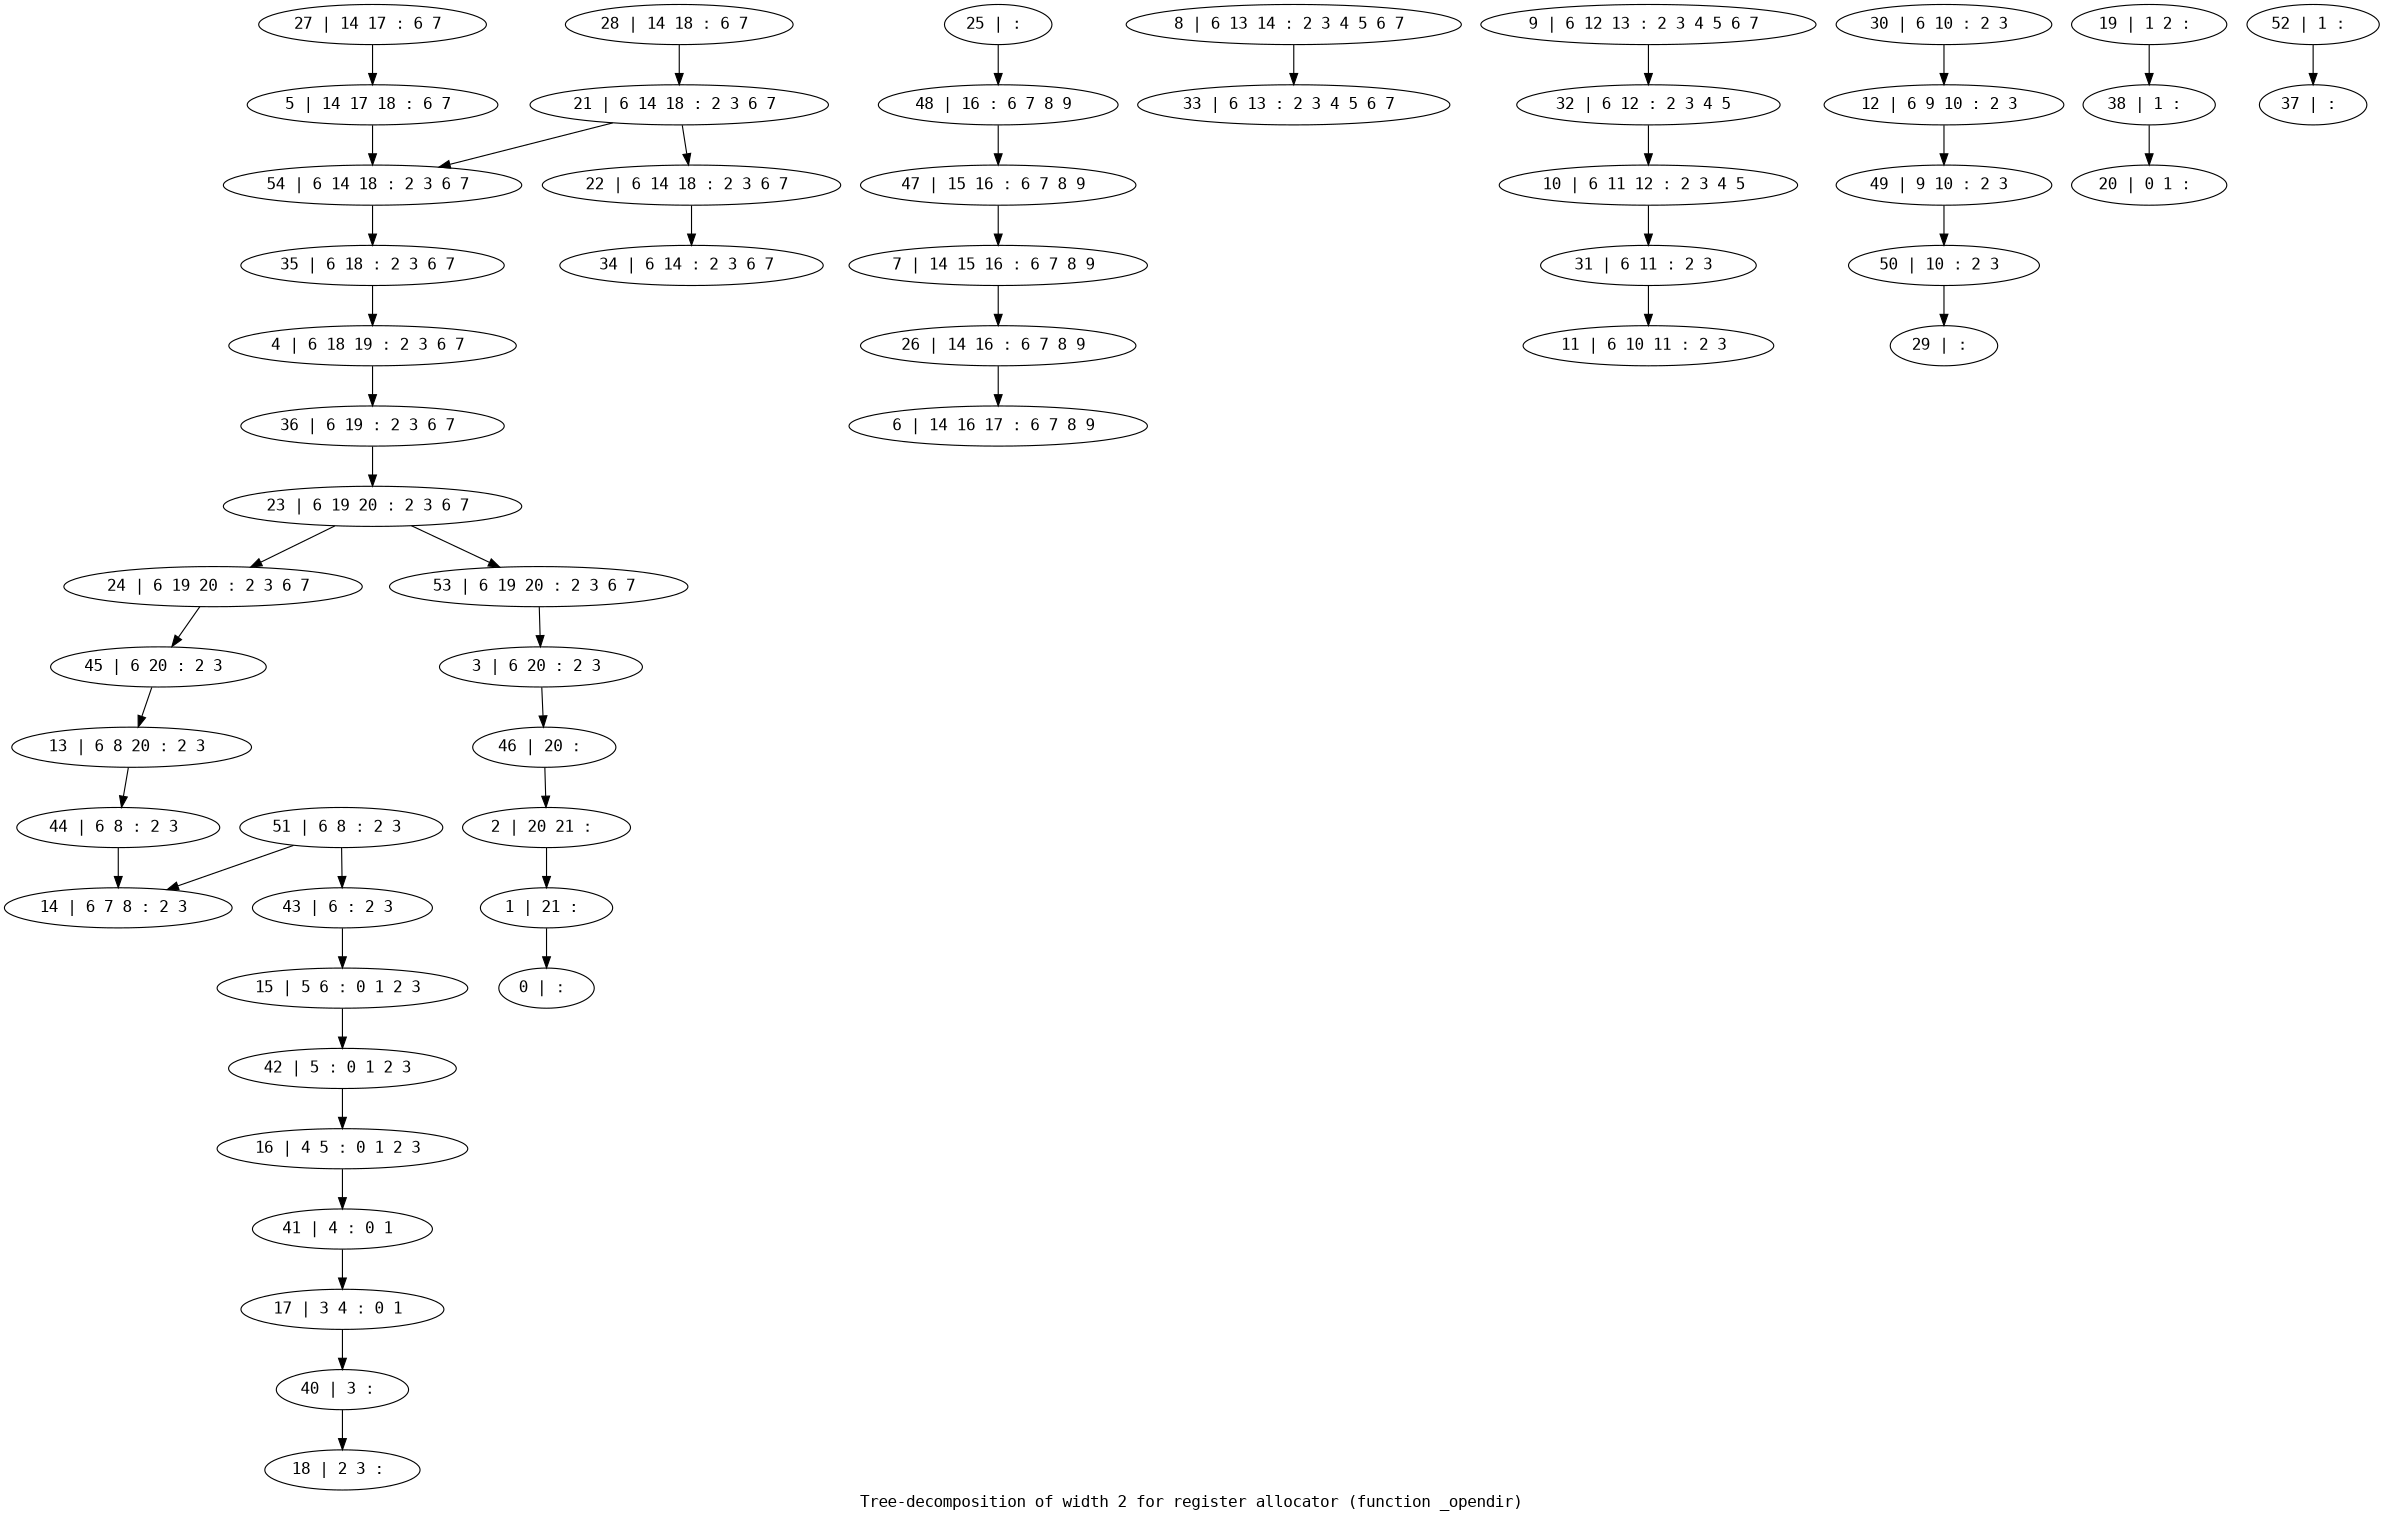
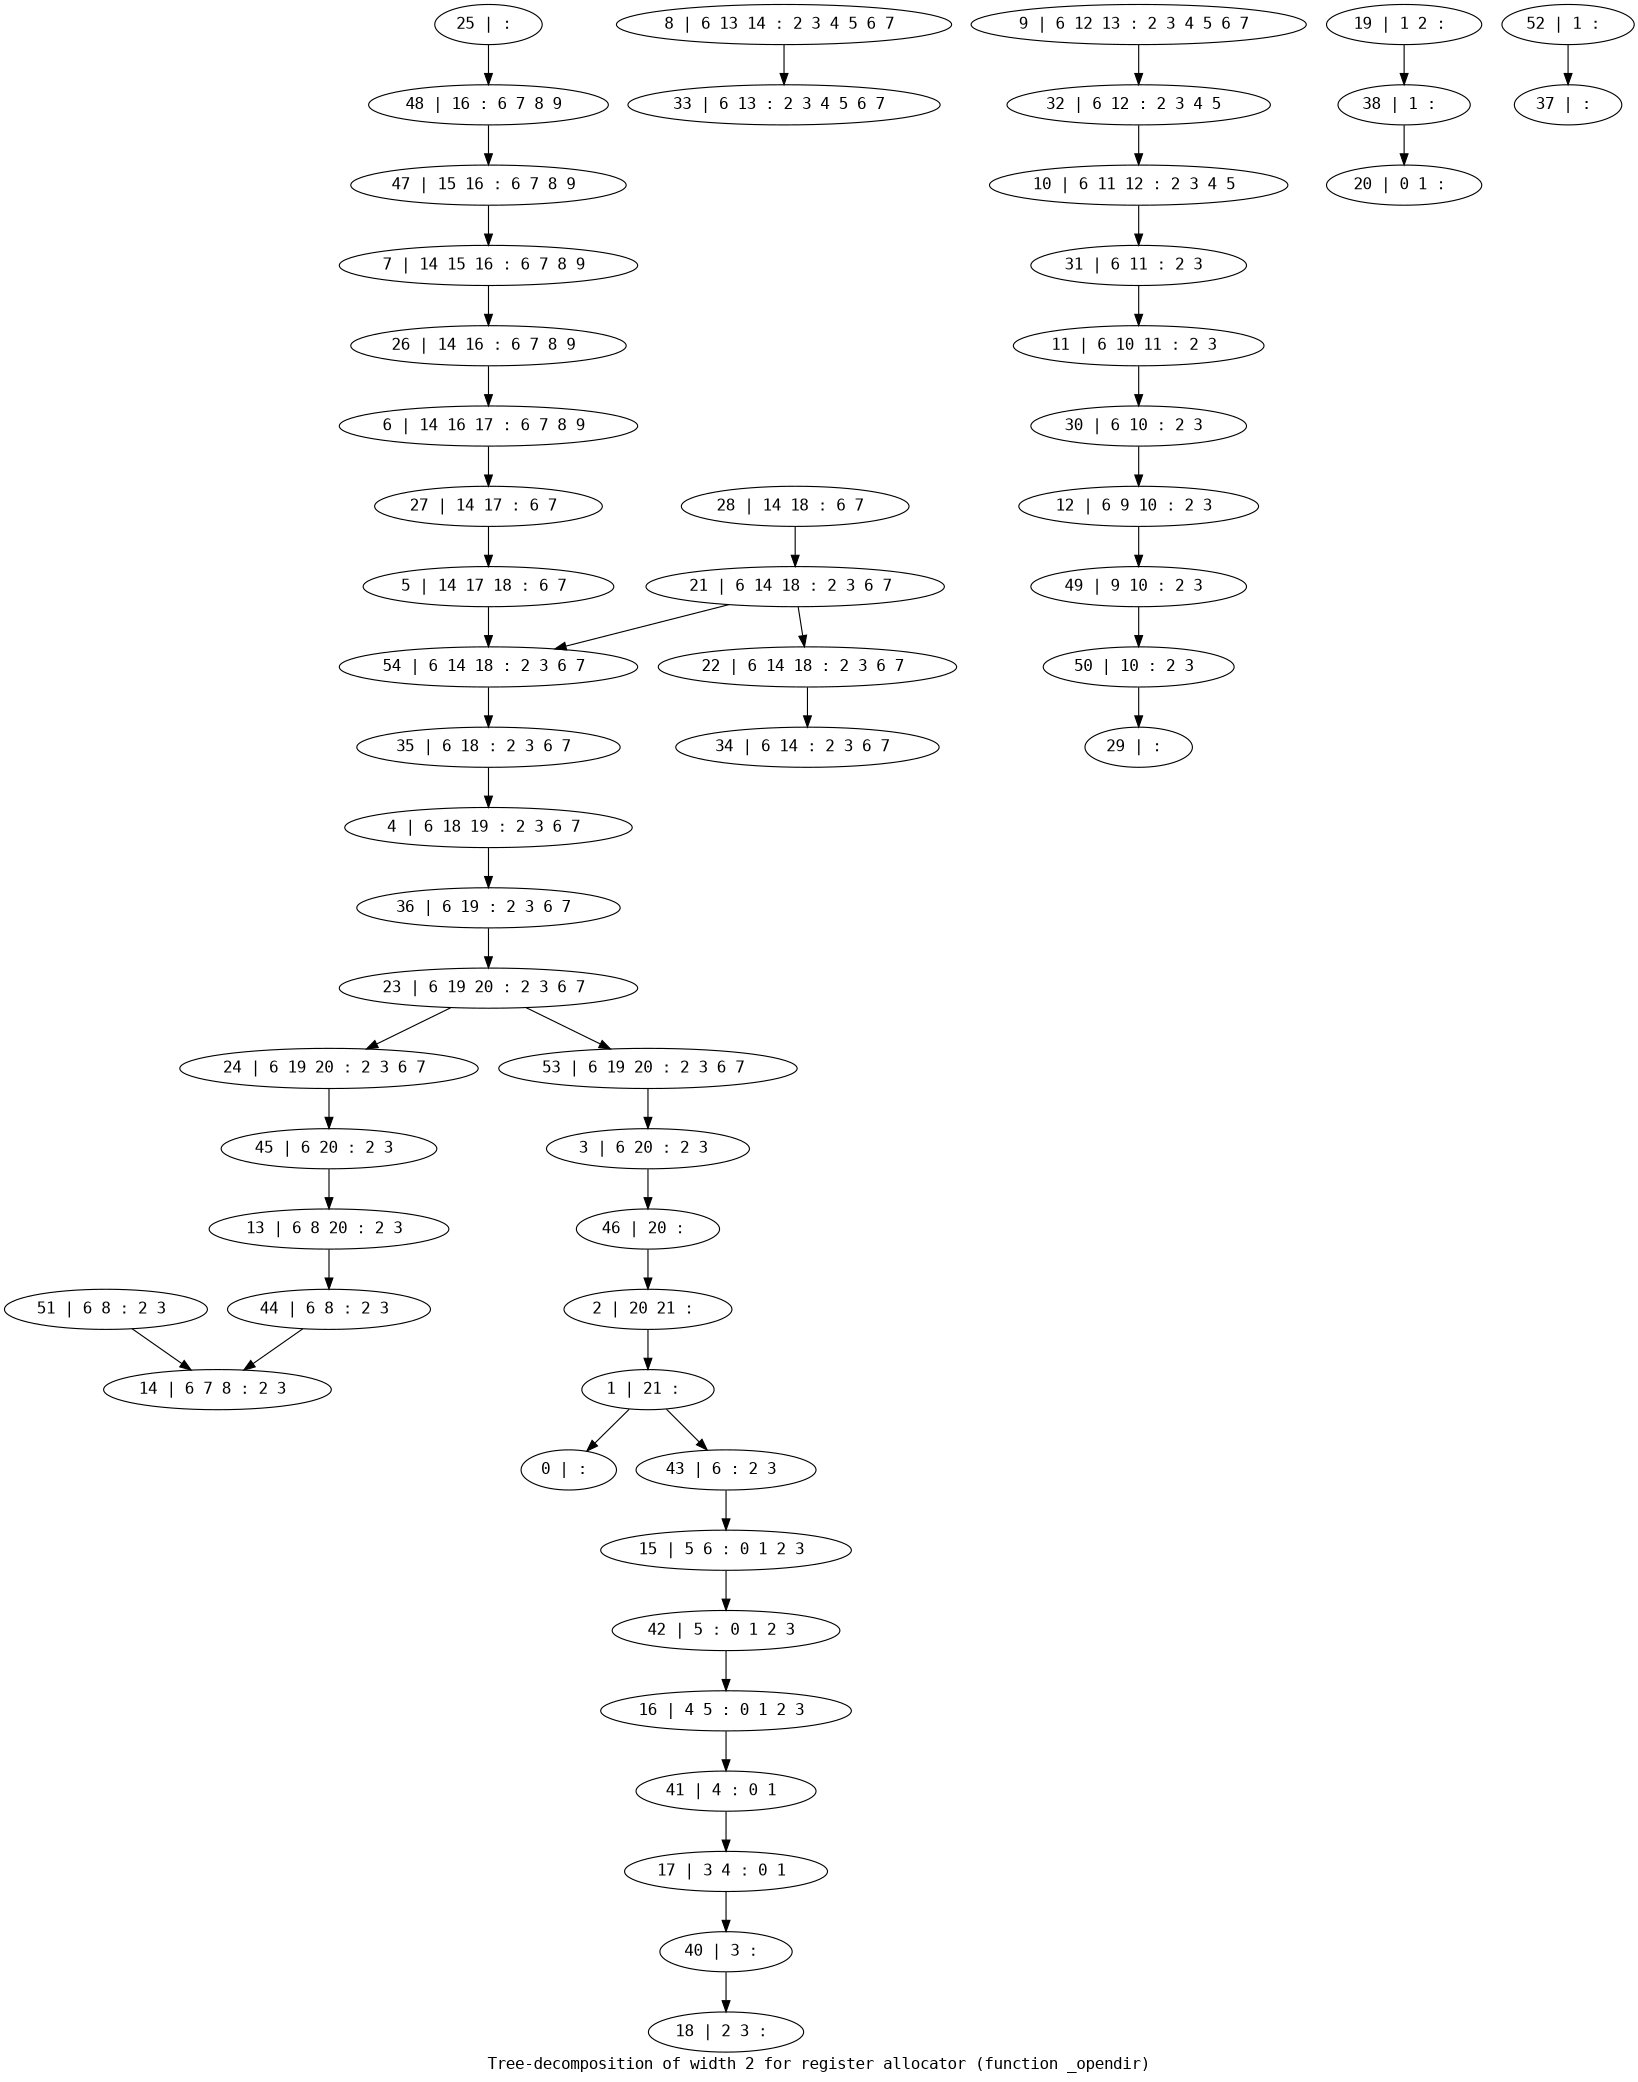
none -> (1139, 380)
none -> (488, 461)
(342, 862) -> (683, 1426)
